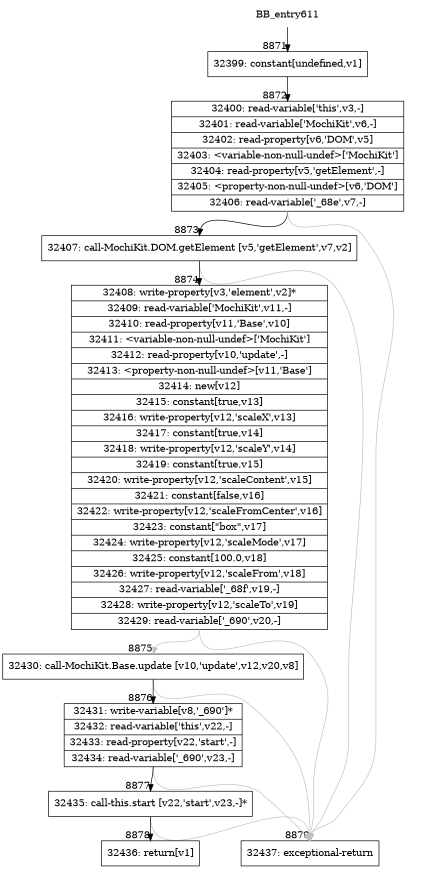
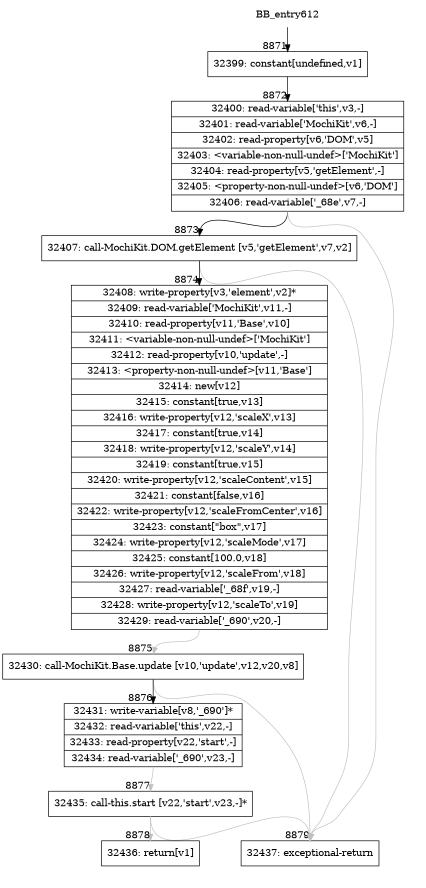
(288, 15) -> (288, 15)
(324, 679) -> none
(152, 780) -> (152, 776)
(231, 785) -> none
(150, 829) -> (150, 829)
